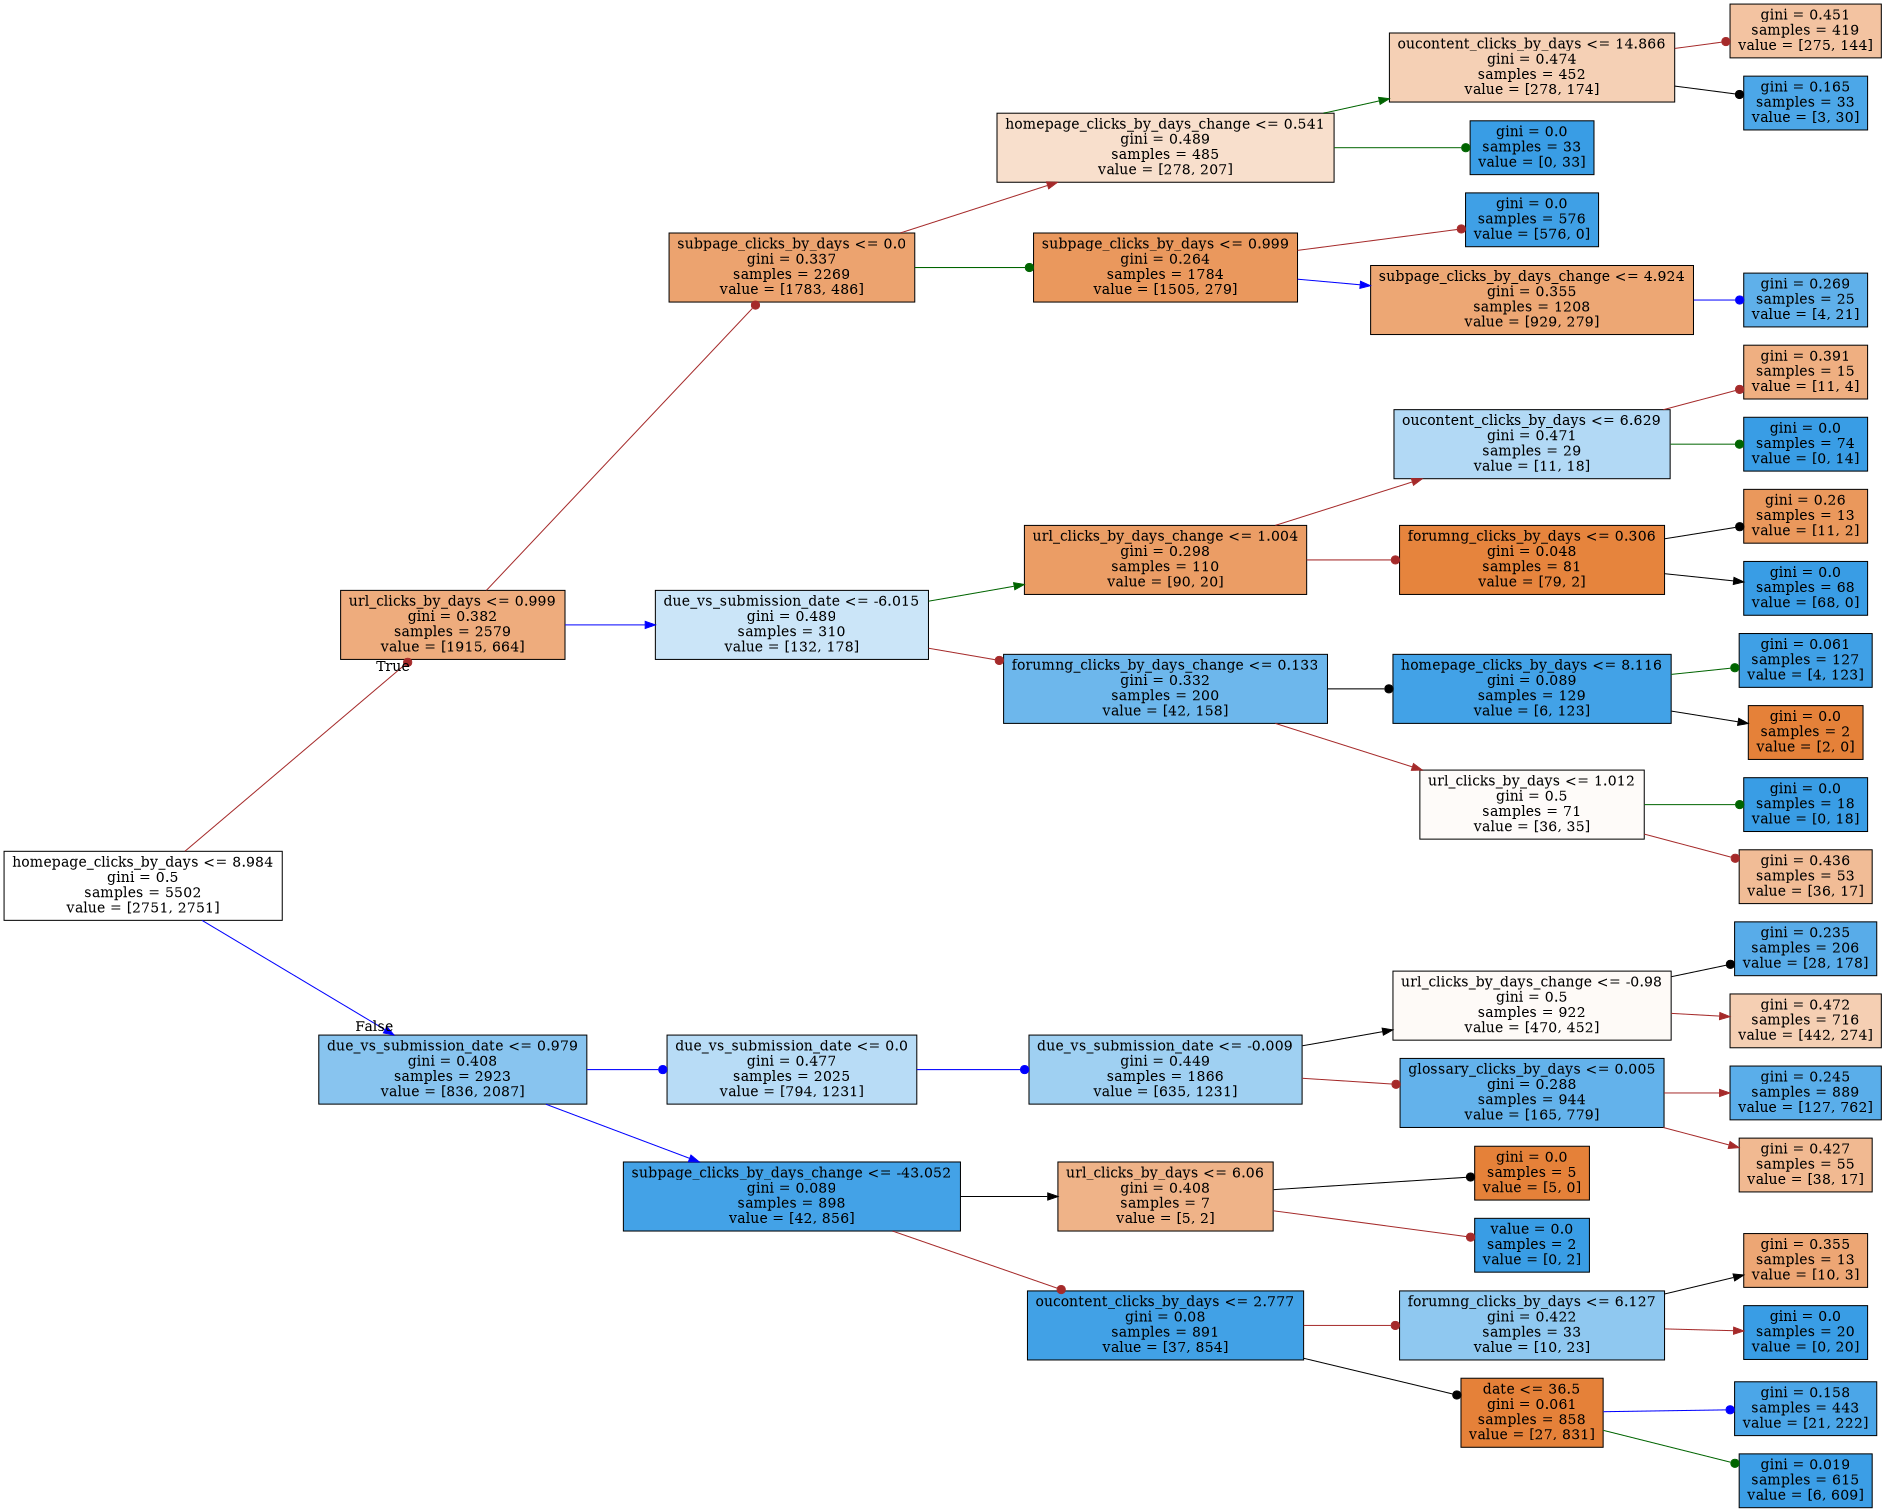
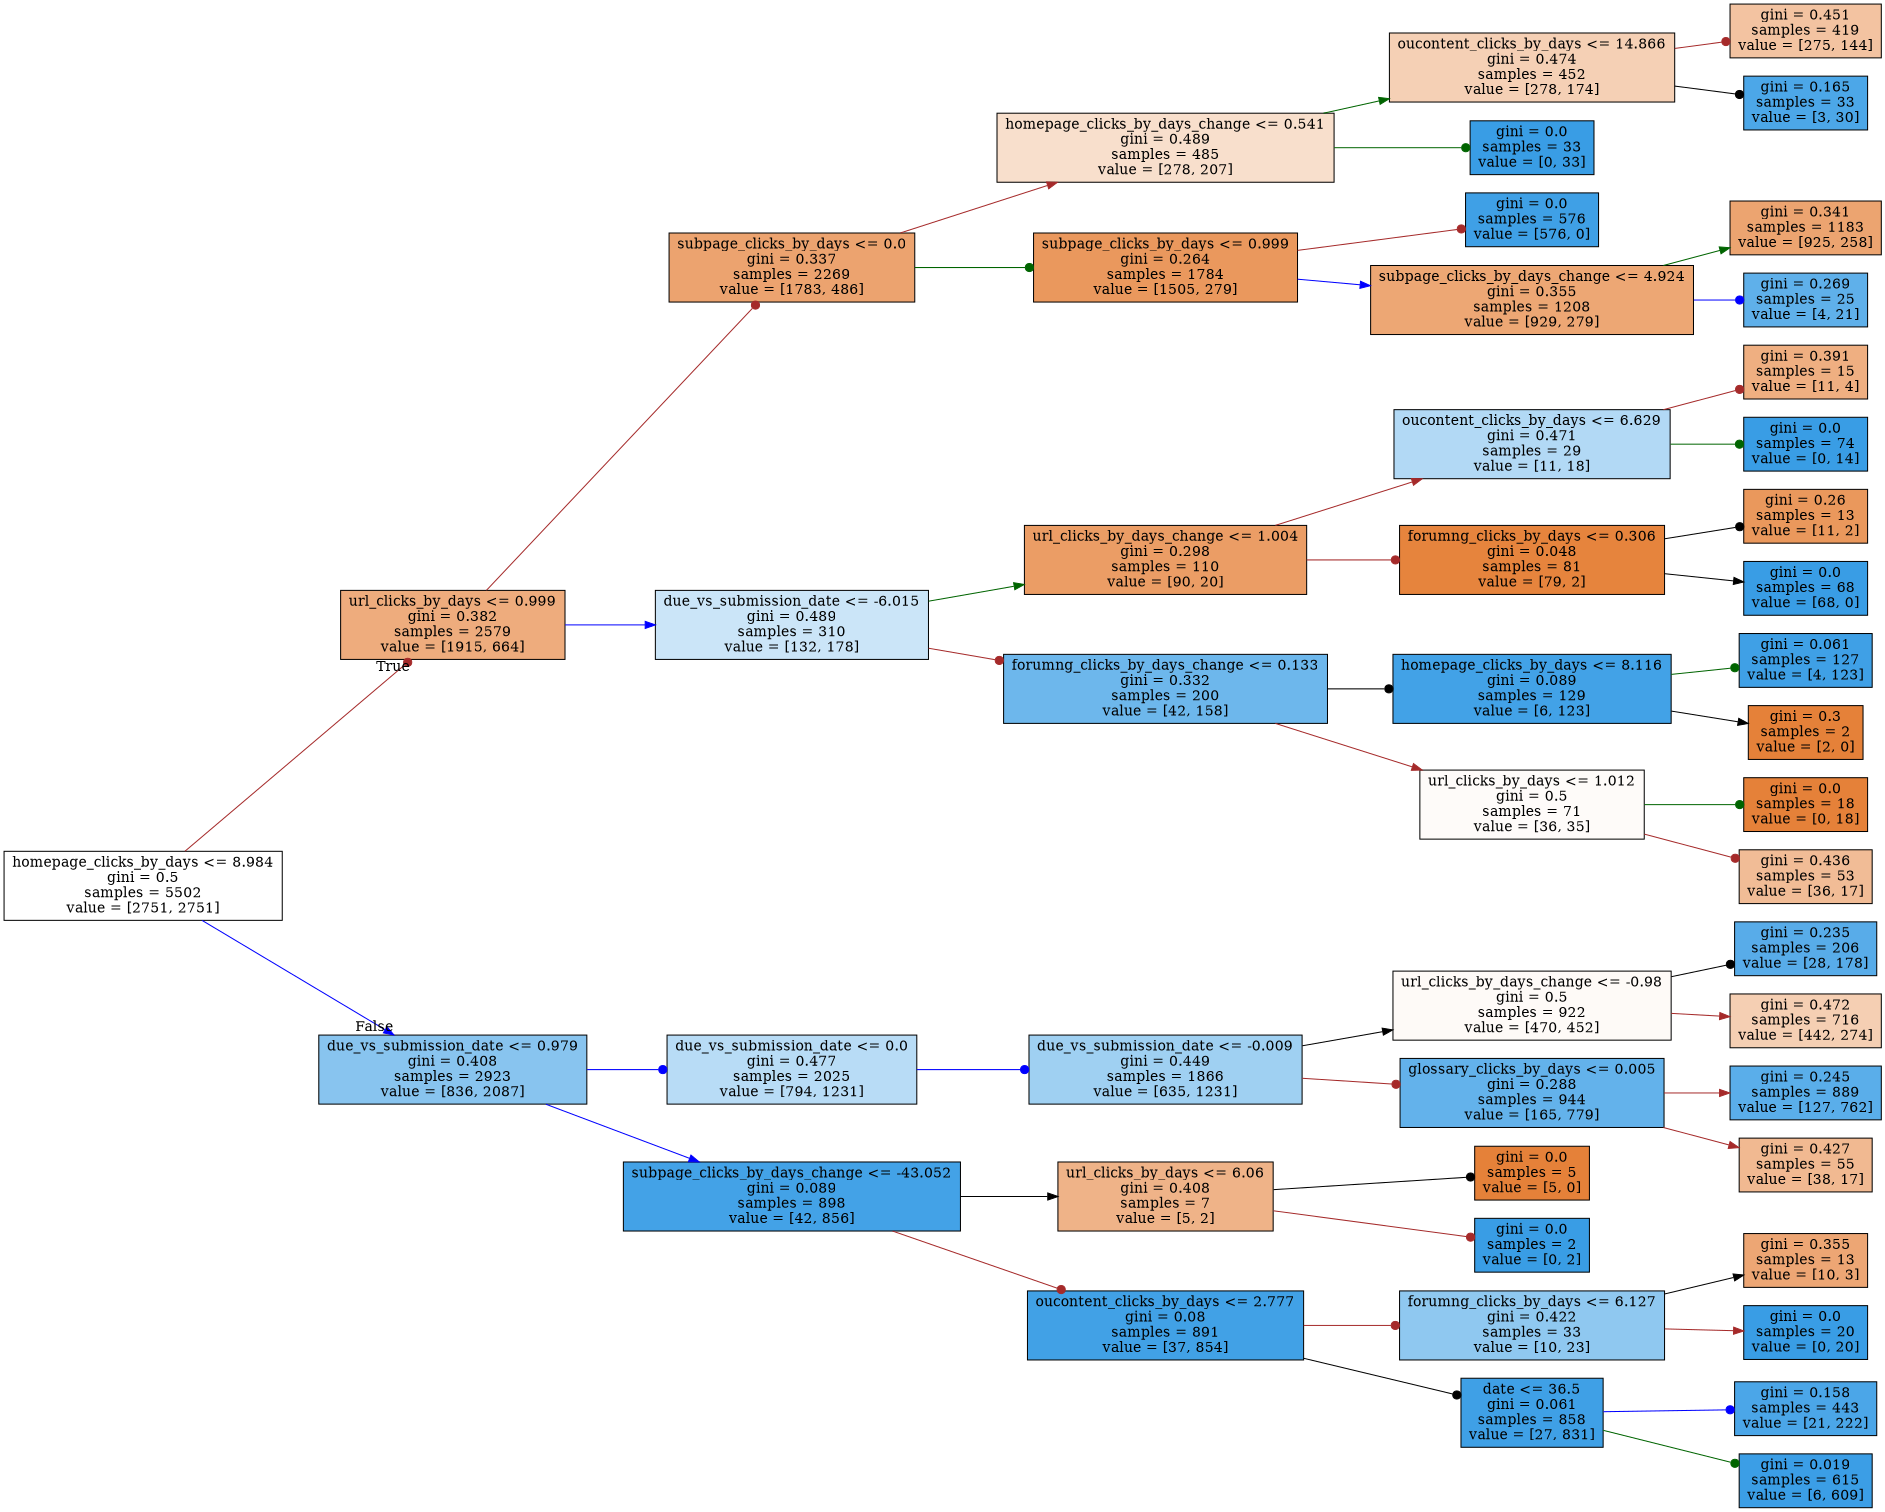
none -> (1806, 228)
(1806, 733) -> (1806, 733)
(1806, 805) -> (1806, 805)
(1532, 1245) -> (1532, 1245)
(1532, 1413) -> (1532, 1413)
